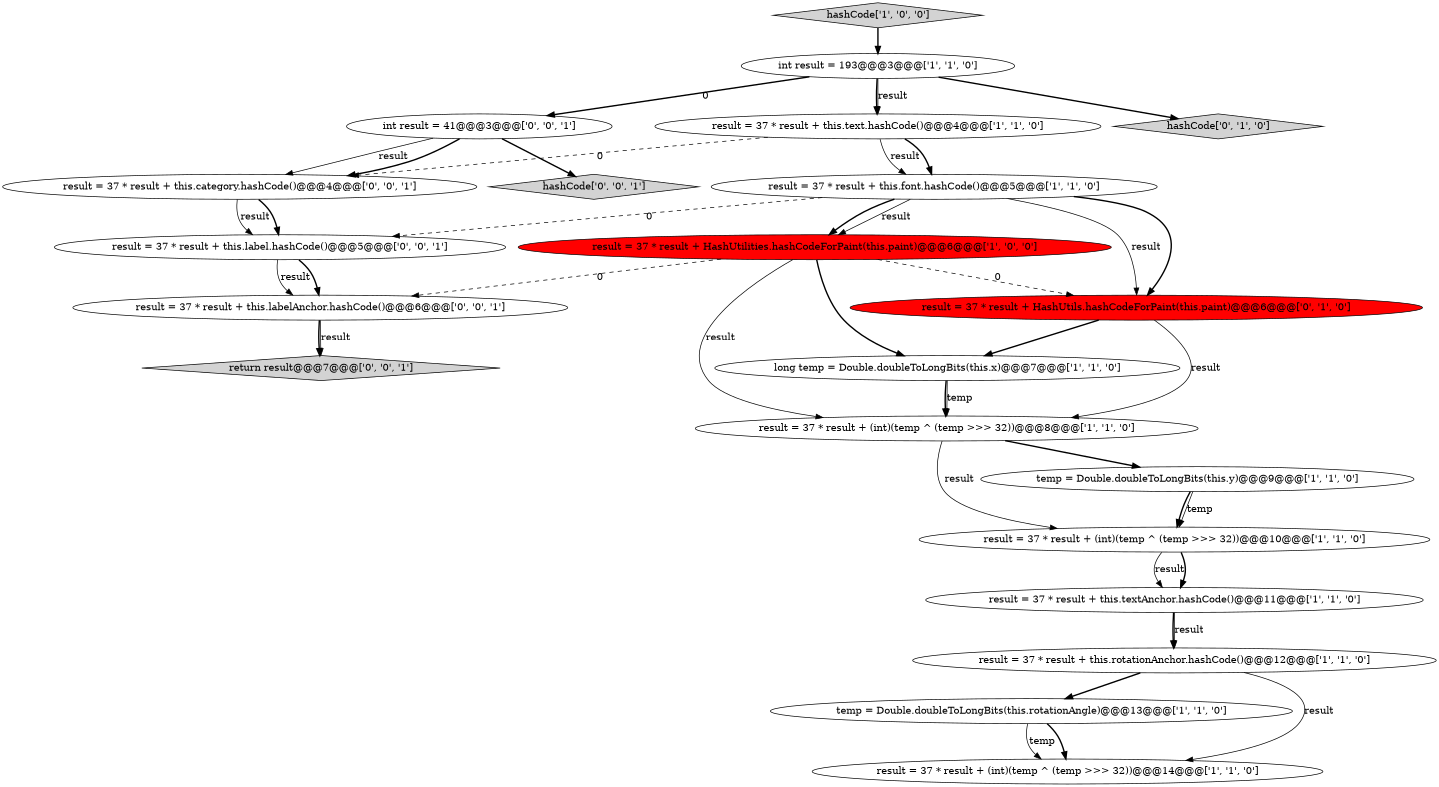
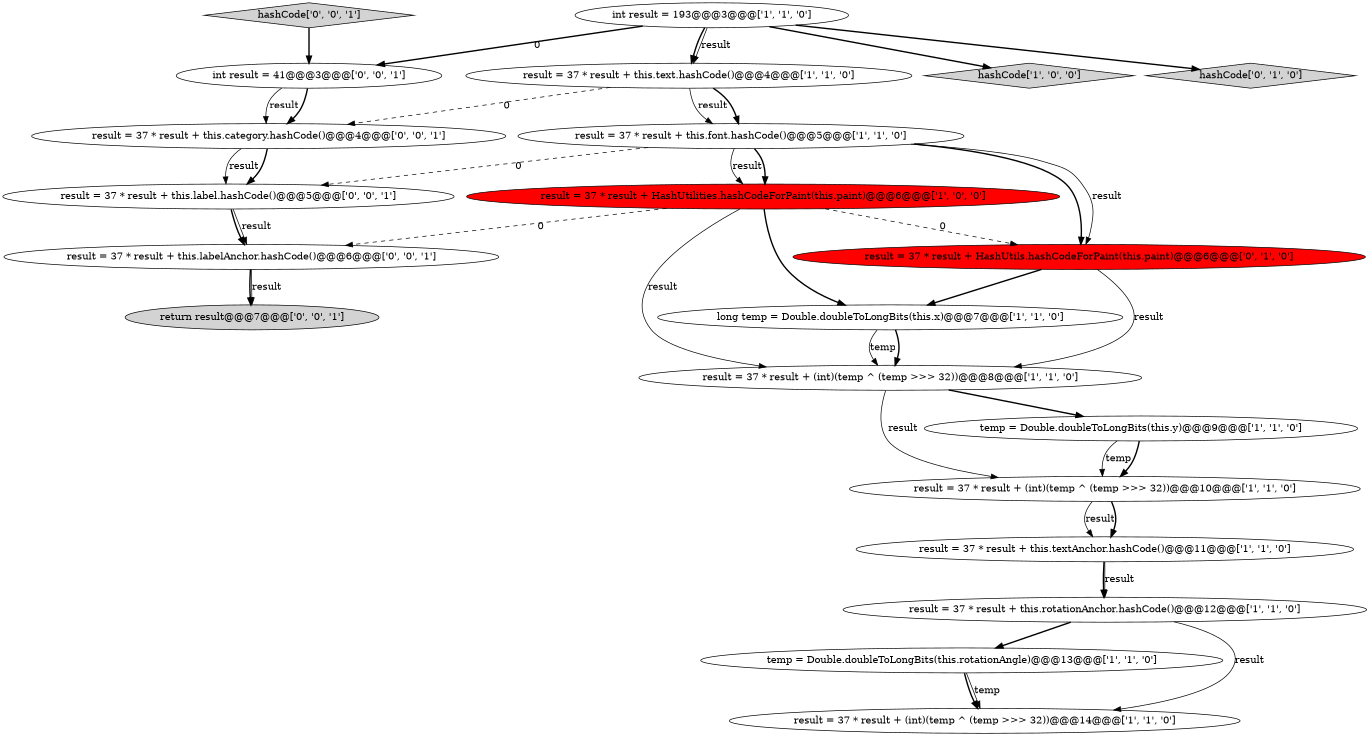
(878, 37) -> (876, 47)
(532, 154) -> (309, 42)
(321, 368) -> (252, 317)
